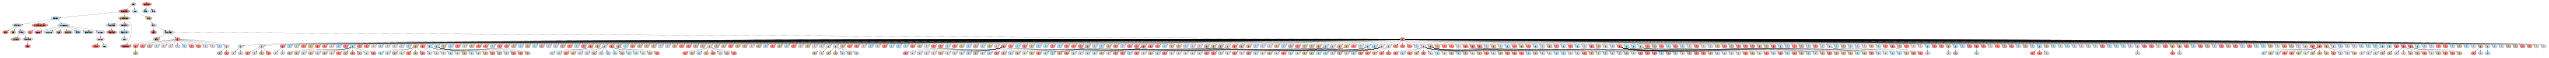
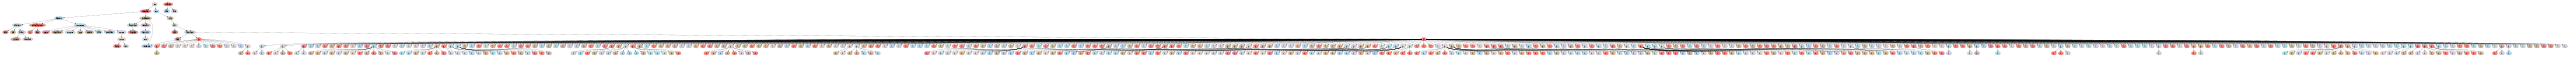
none -> (57, 32)
(28, 42) -> (38, 28)
(126, 46) -> (147, 46)
